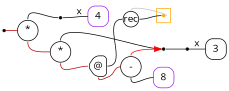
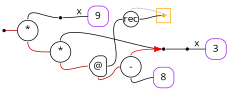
(98, 16) -> (98, 16)
(216, 49) -> (216, 49)
